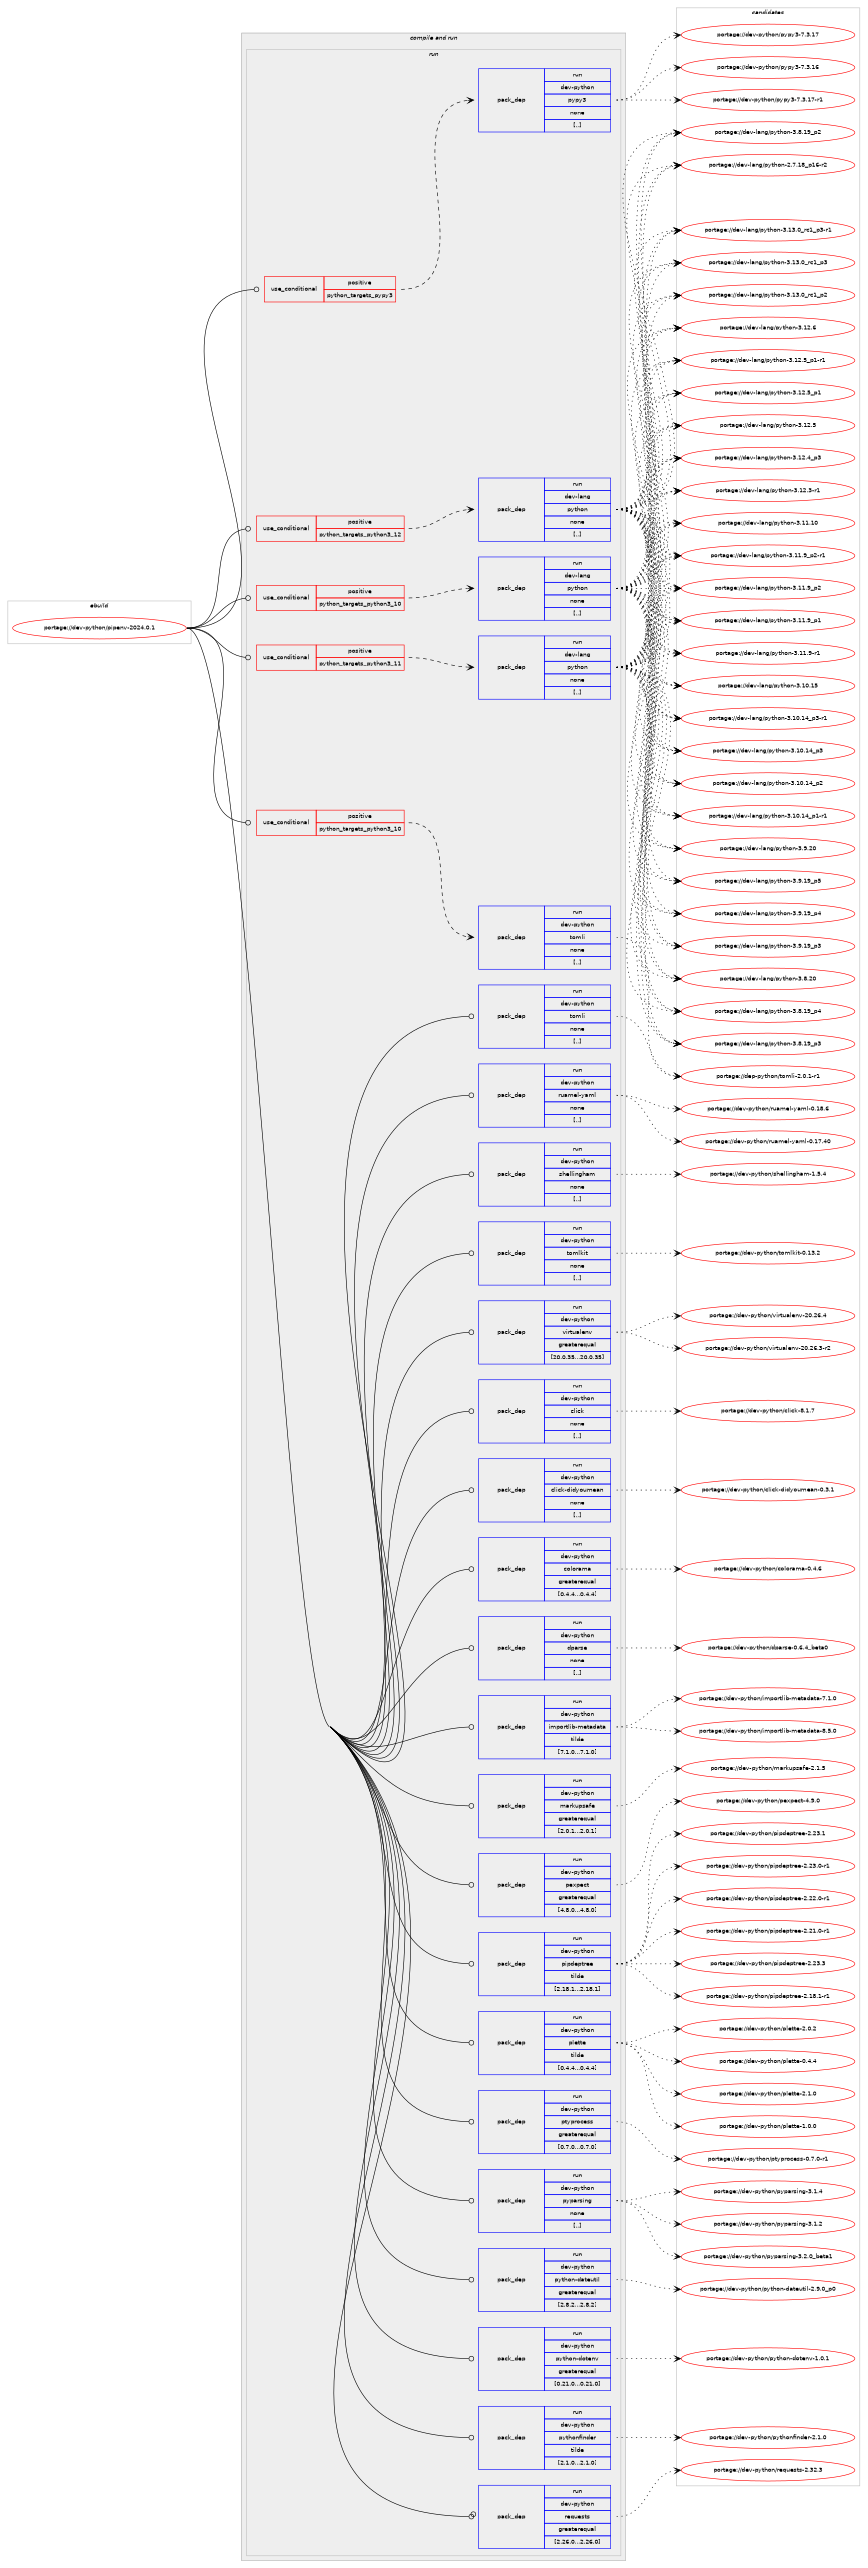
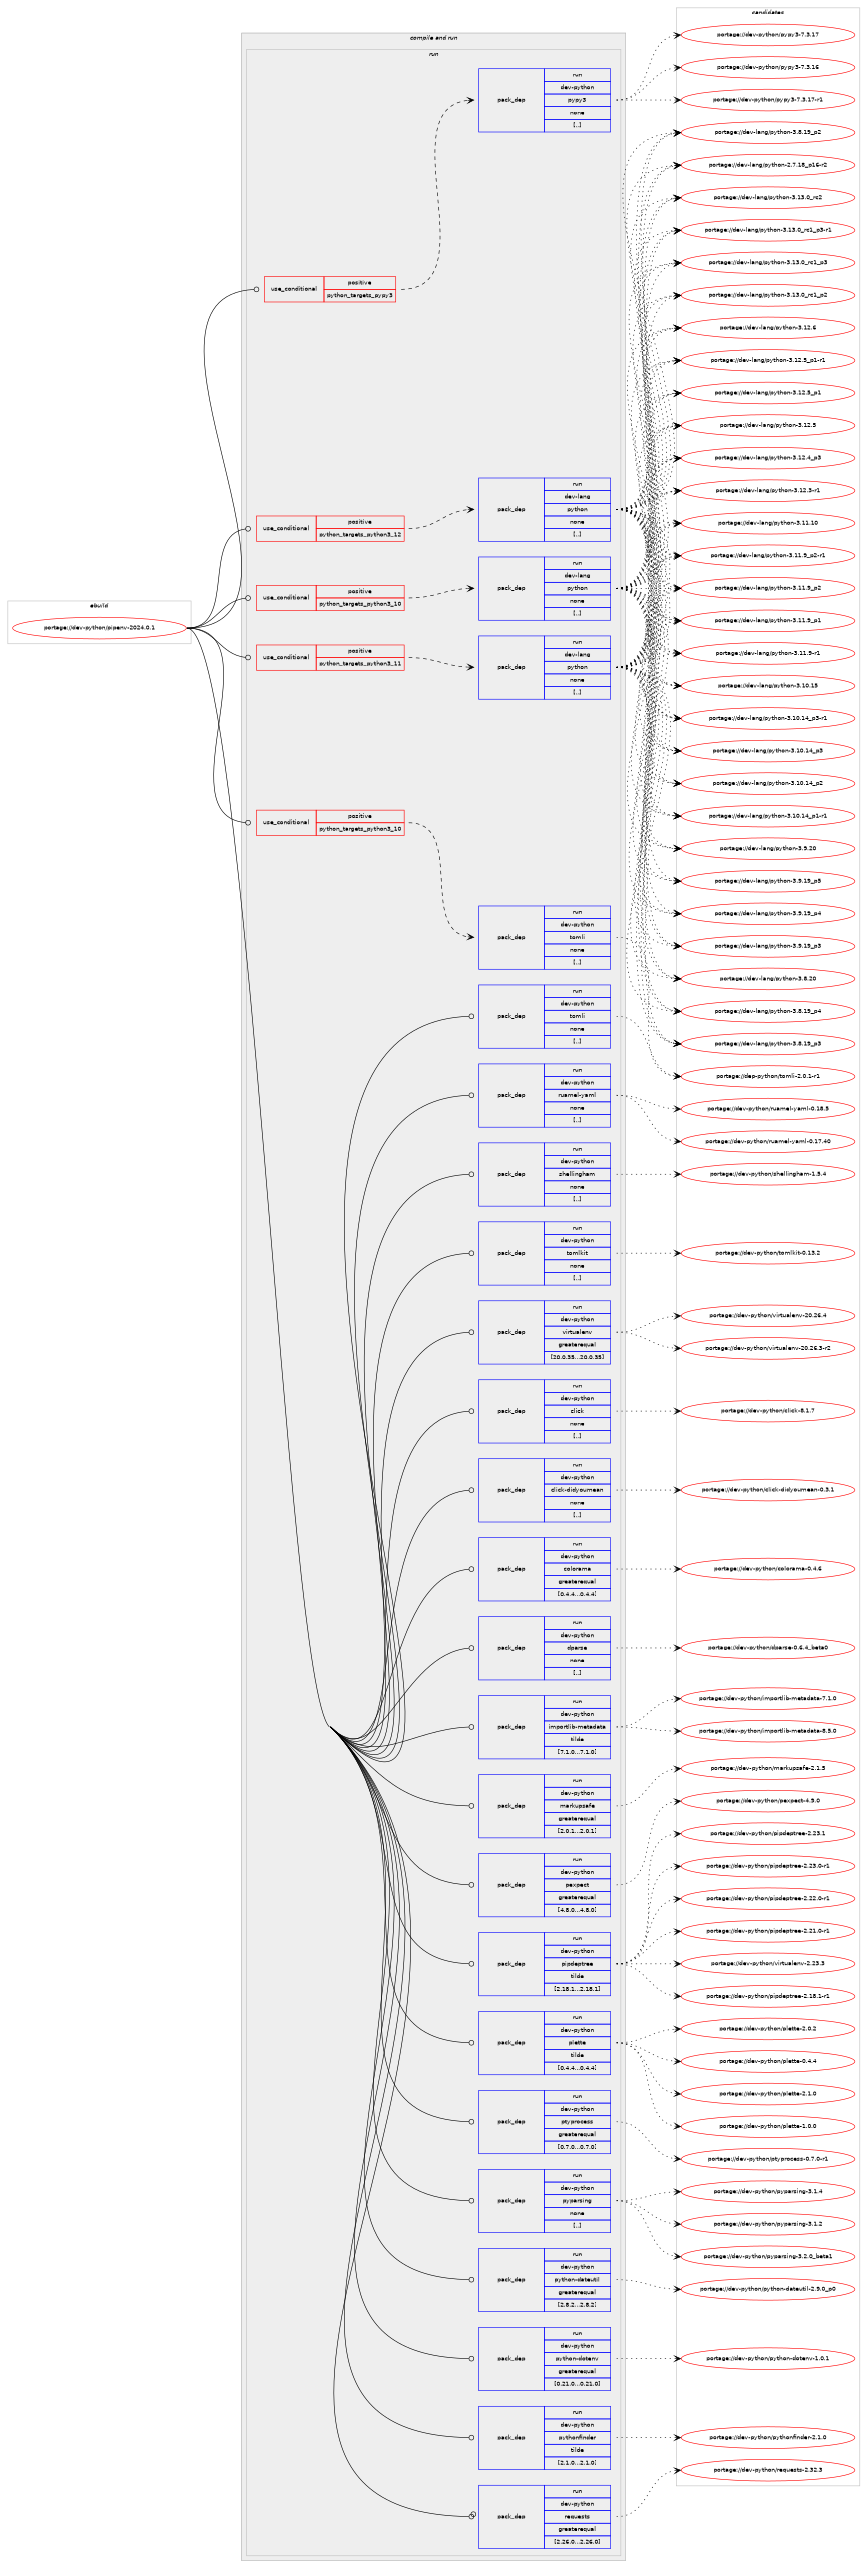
none -> (768, 198)
(768, 1109) -> (768, 1109)
(768, 1964) -> (768, 1964)
